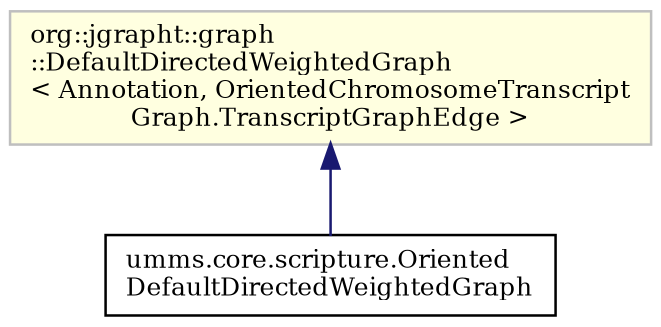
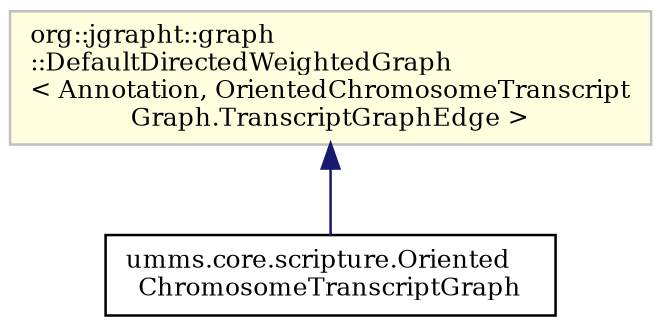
(331, 275) -> (331, 275)
